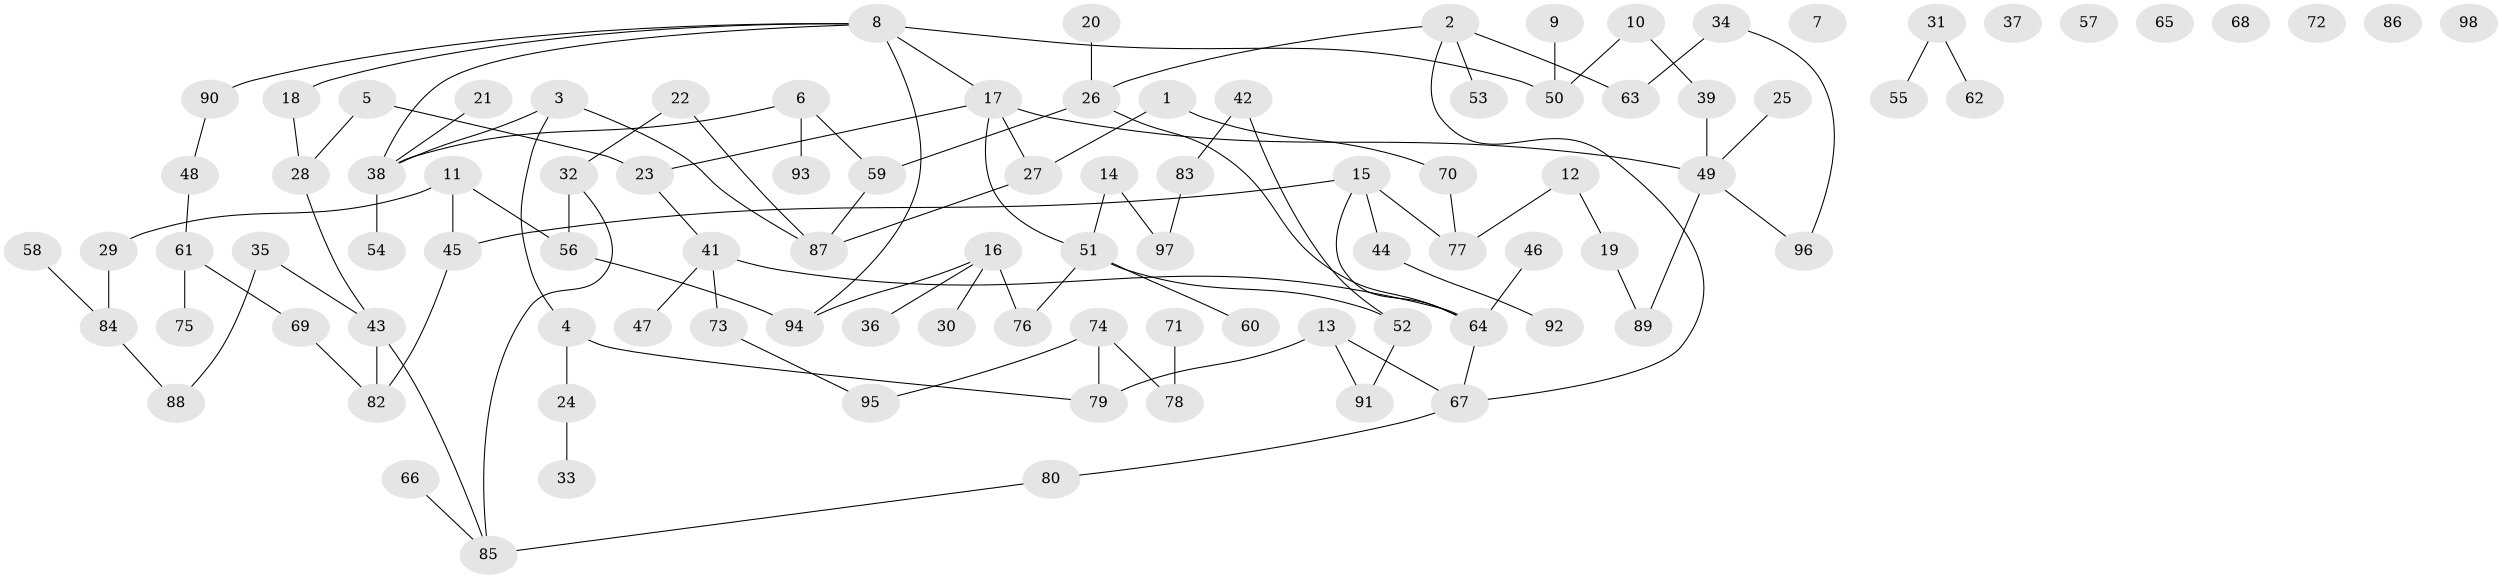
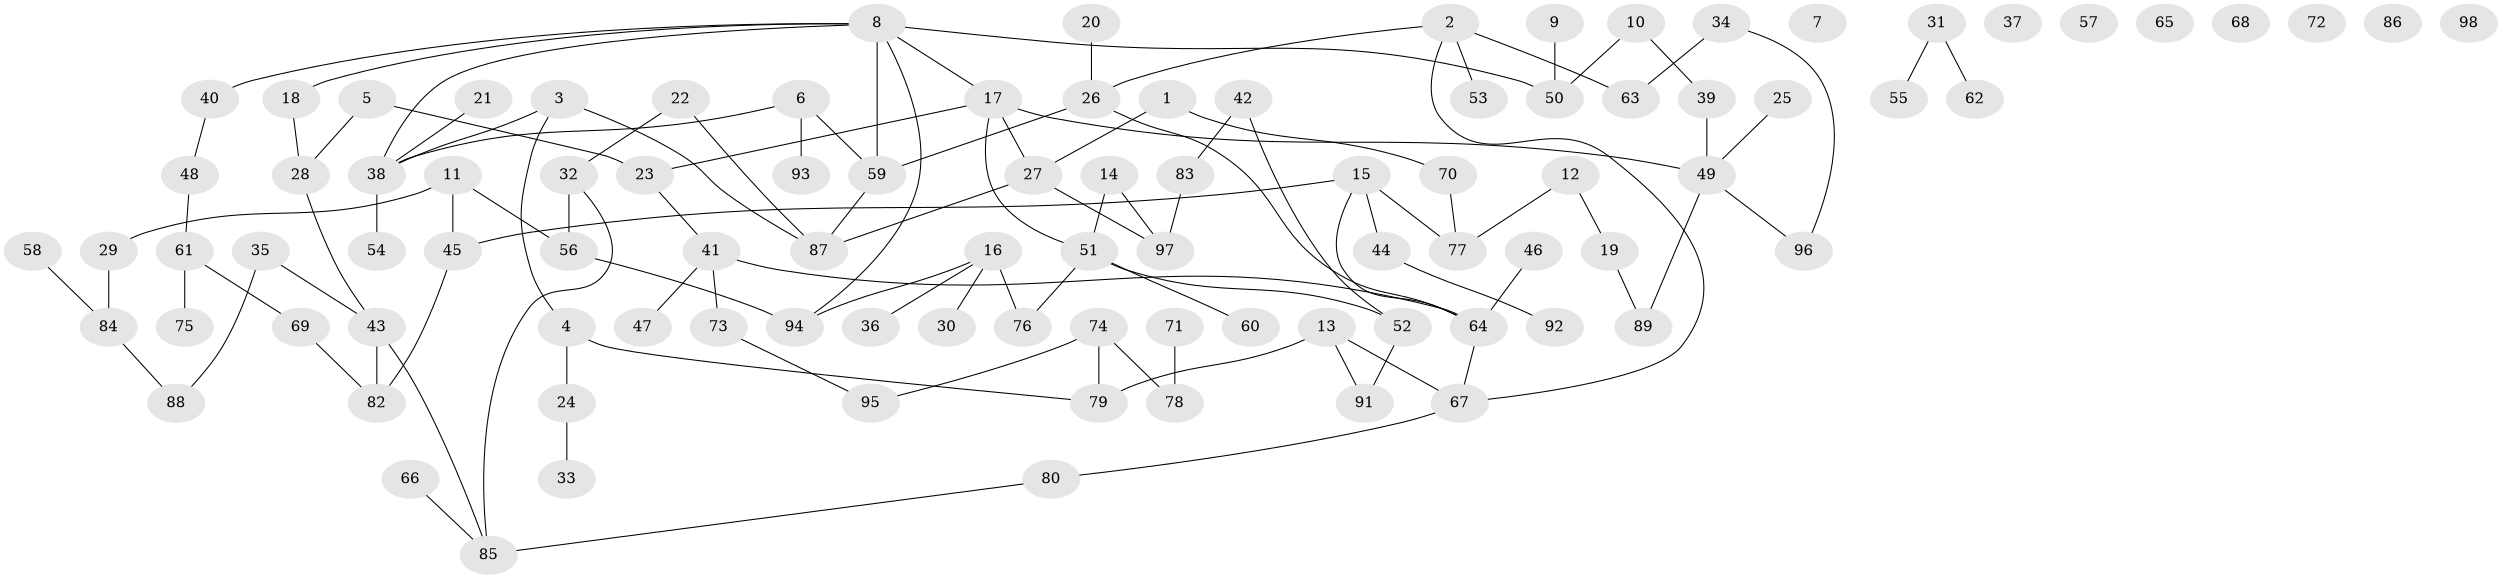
(210, 99) -> (210, 99)
none -> (877, 99)
none -> (1106, 217)
